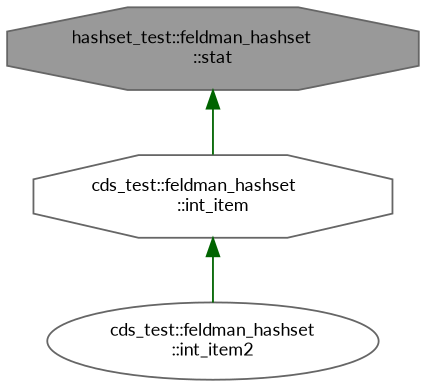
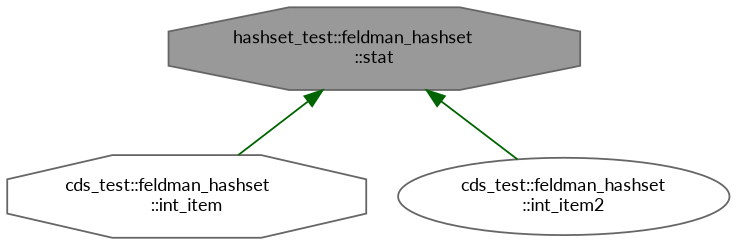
(213, 280) -> (479, 130)
